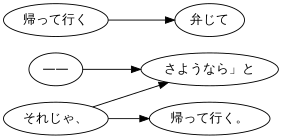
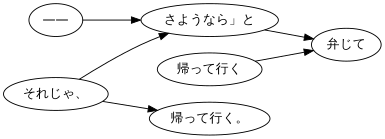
none -> (284, 34)
